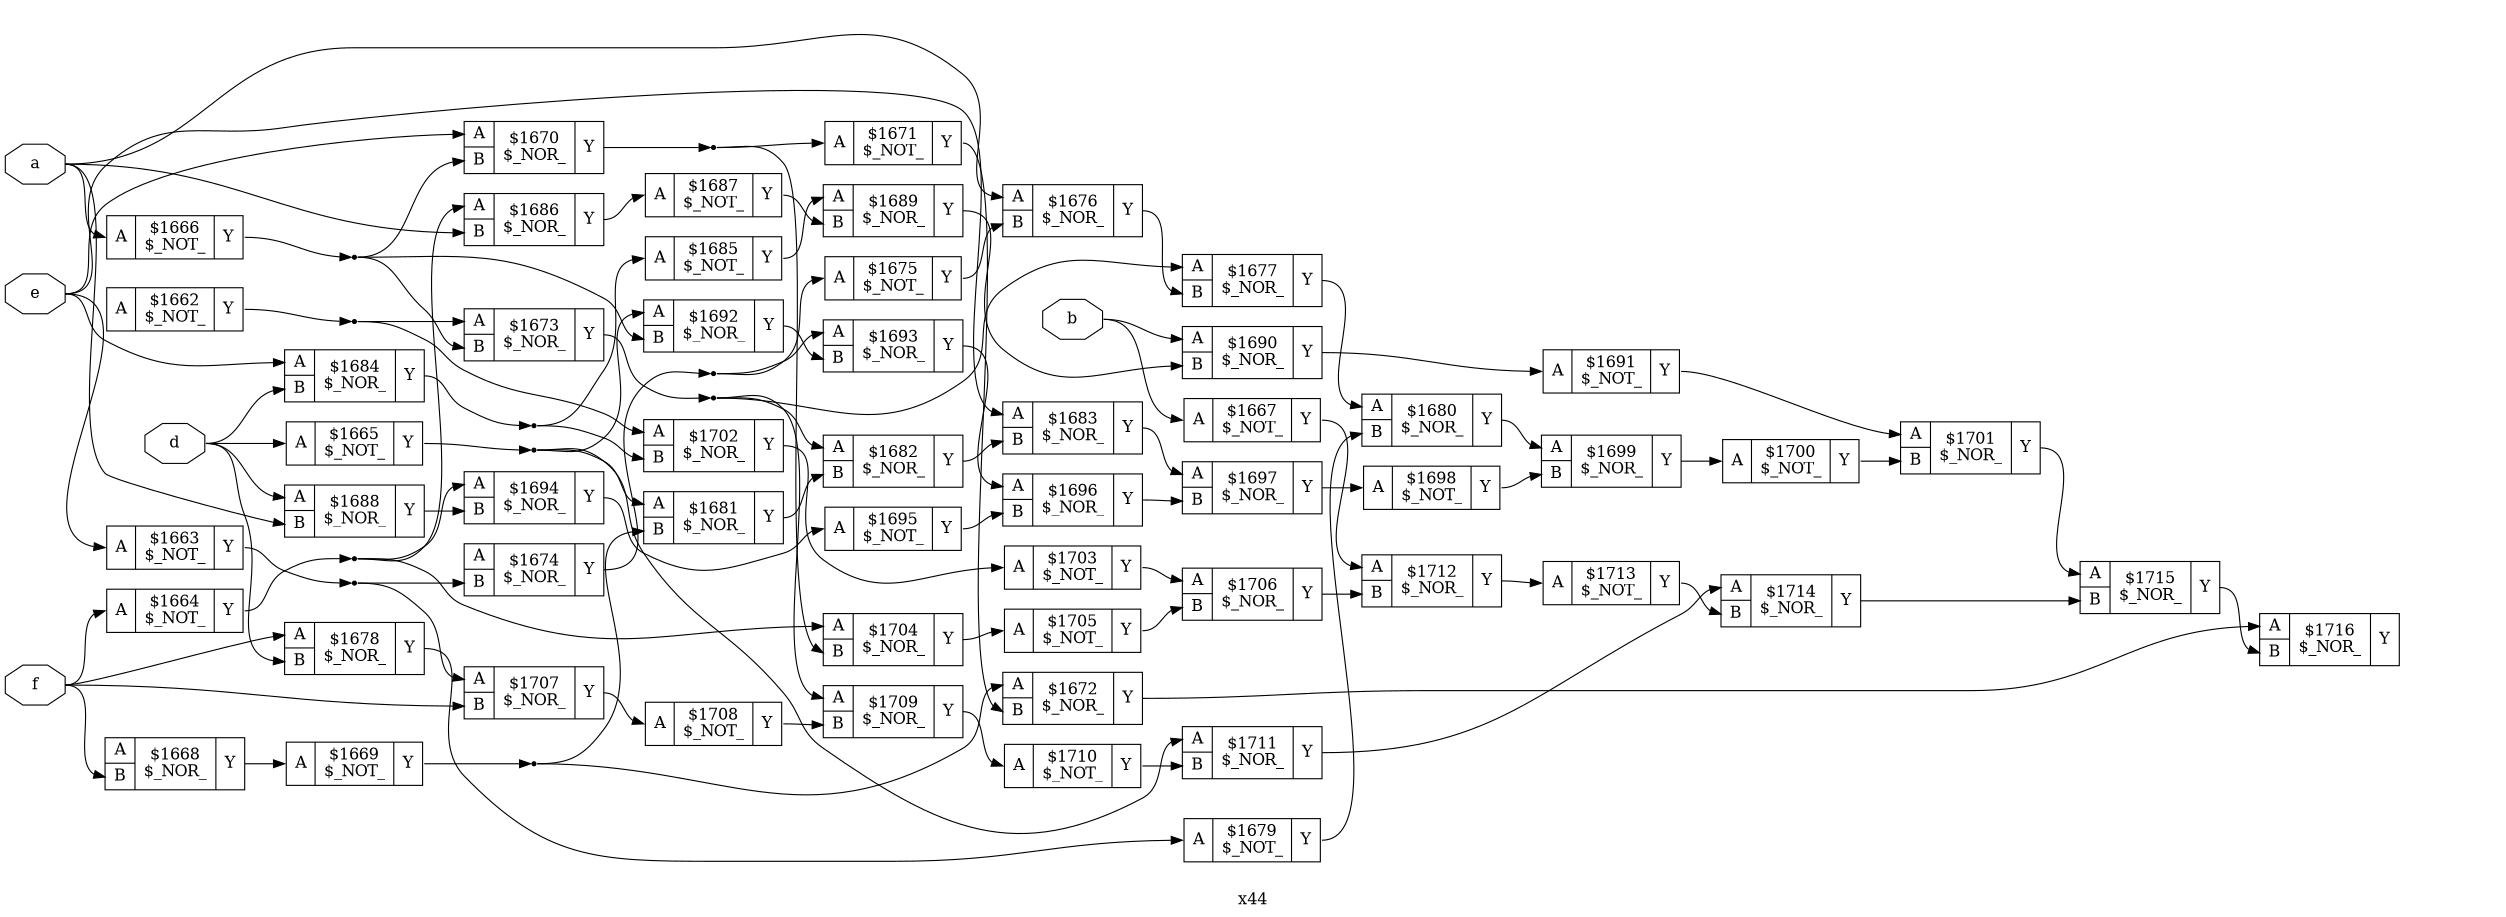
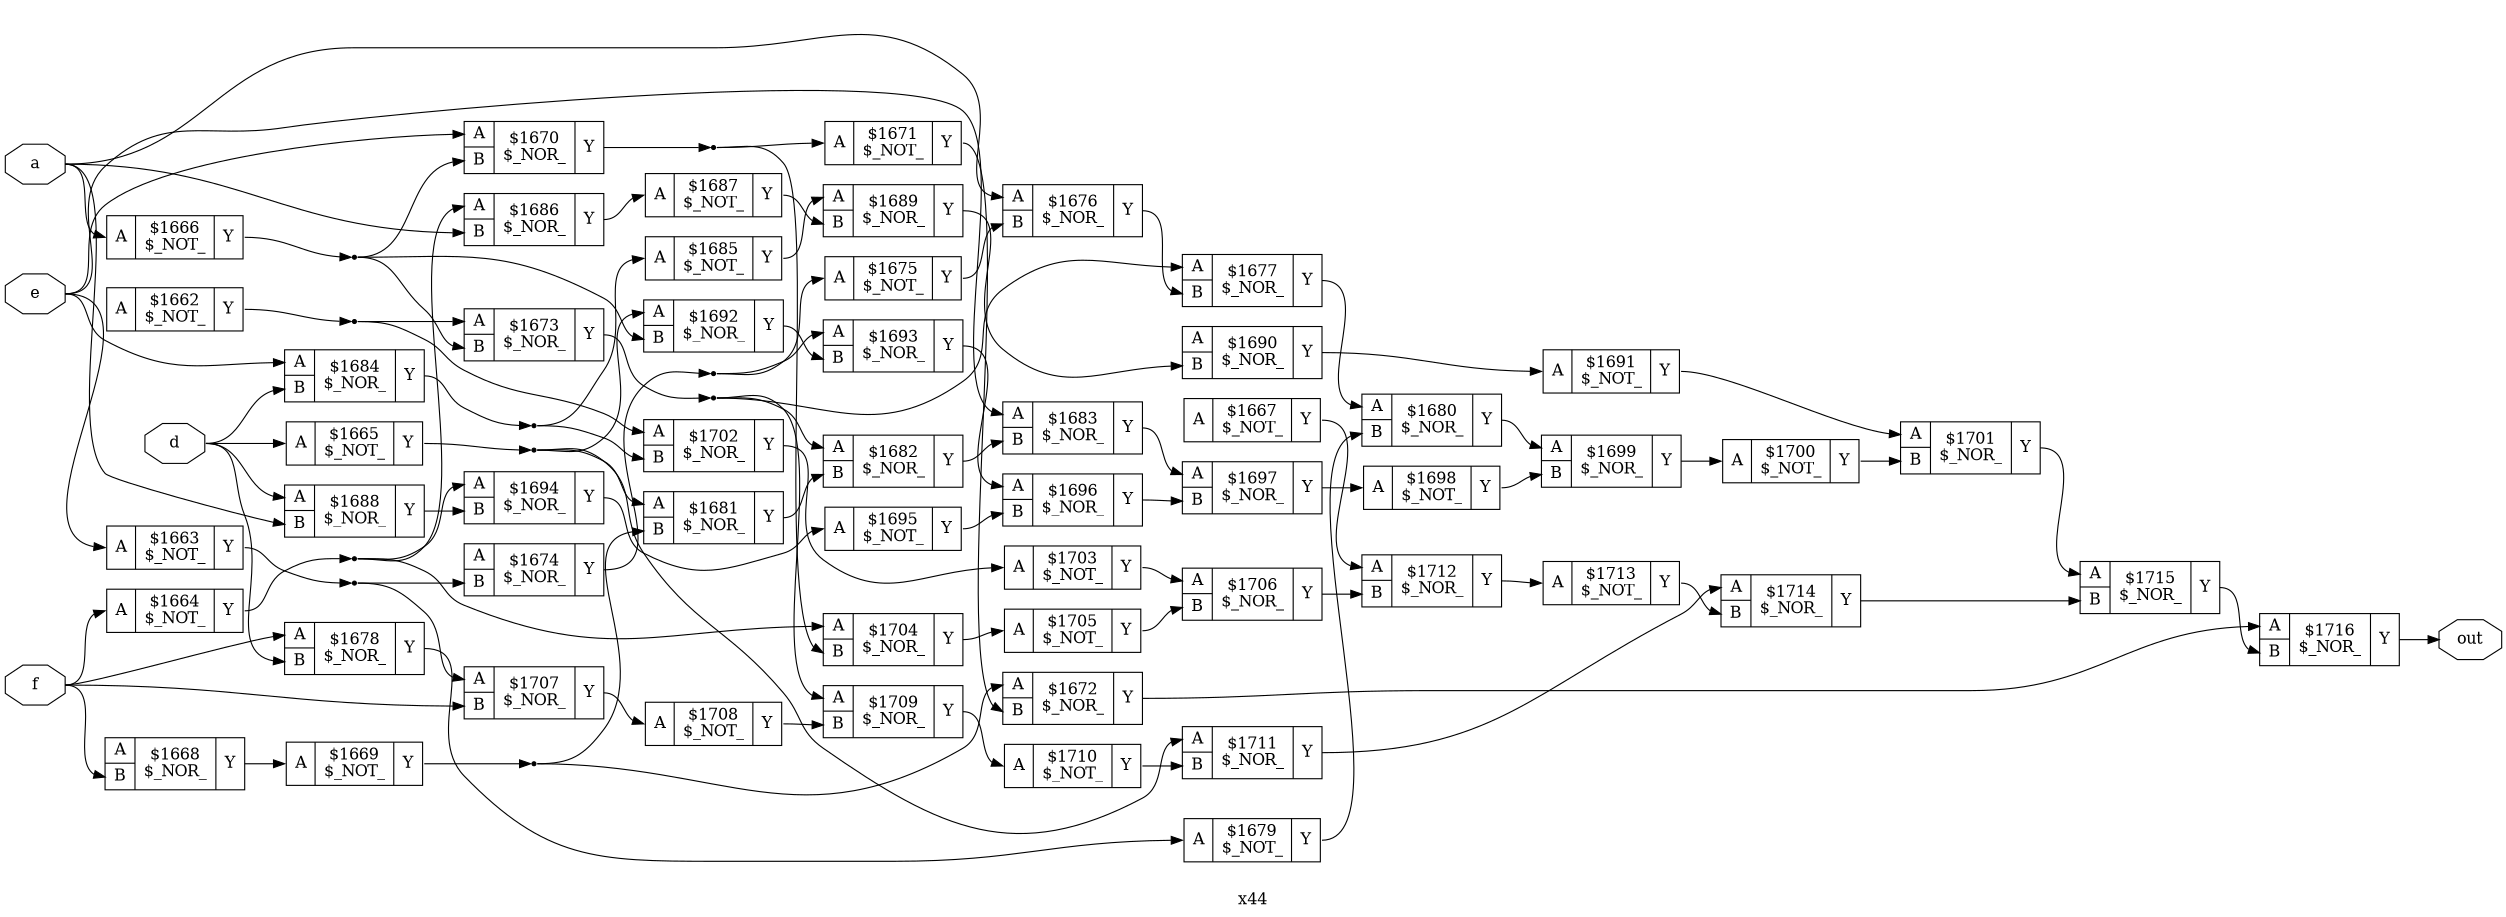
(1073, 319) -> none
none -> (2470, 640)
